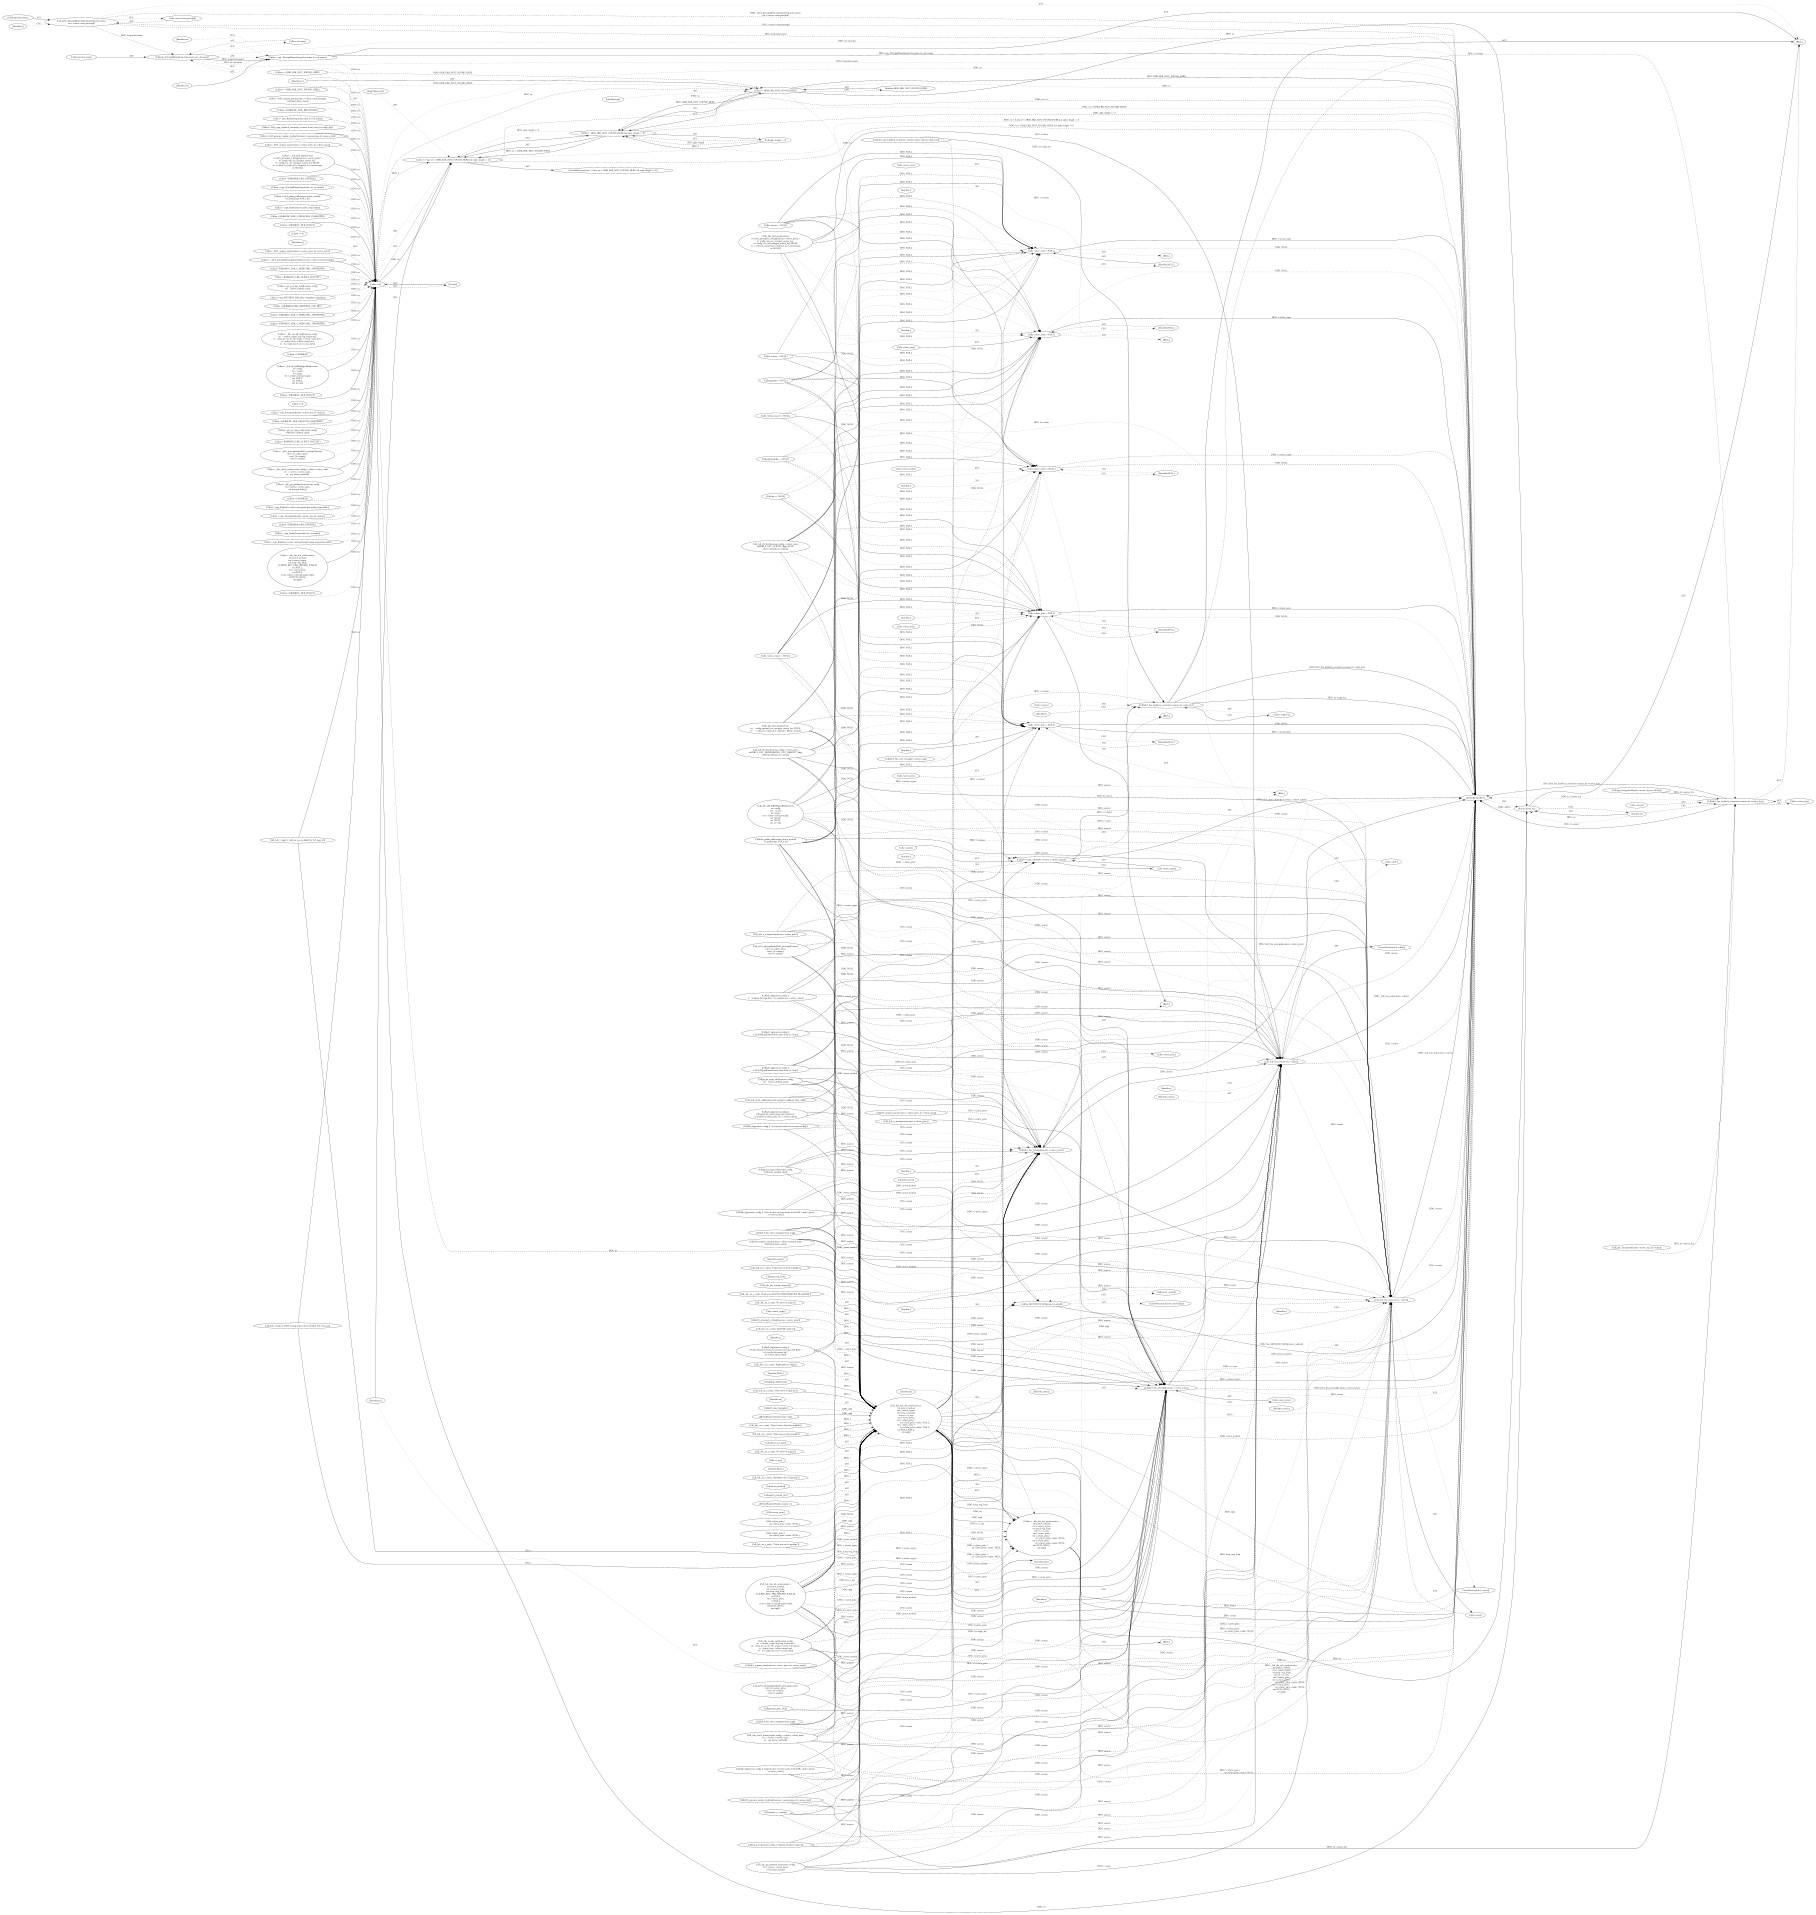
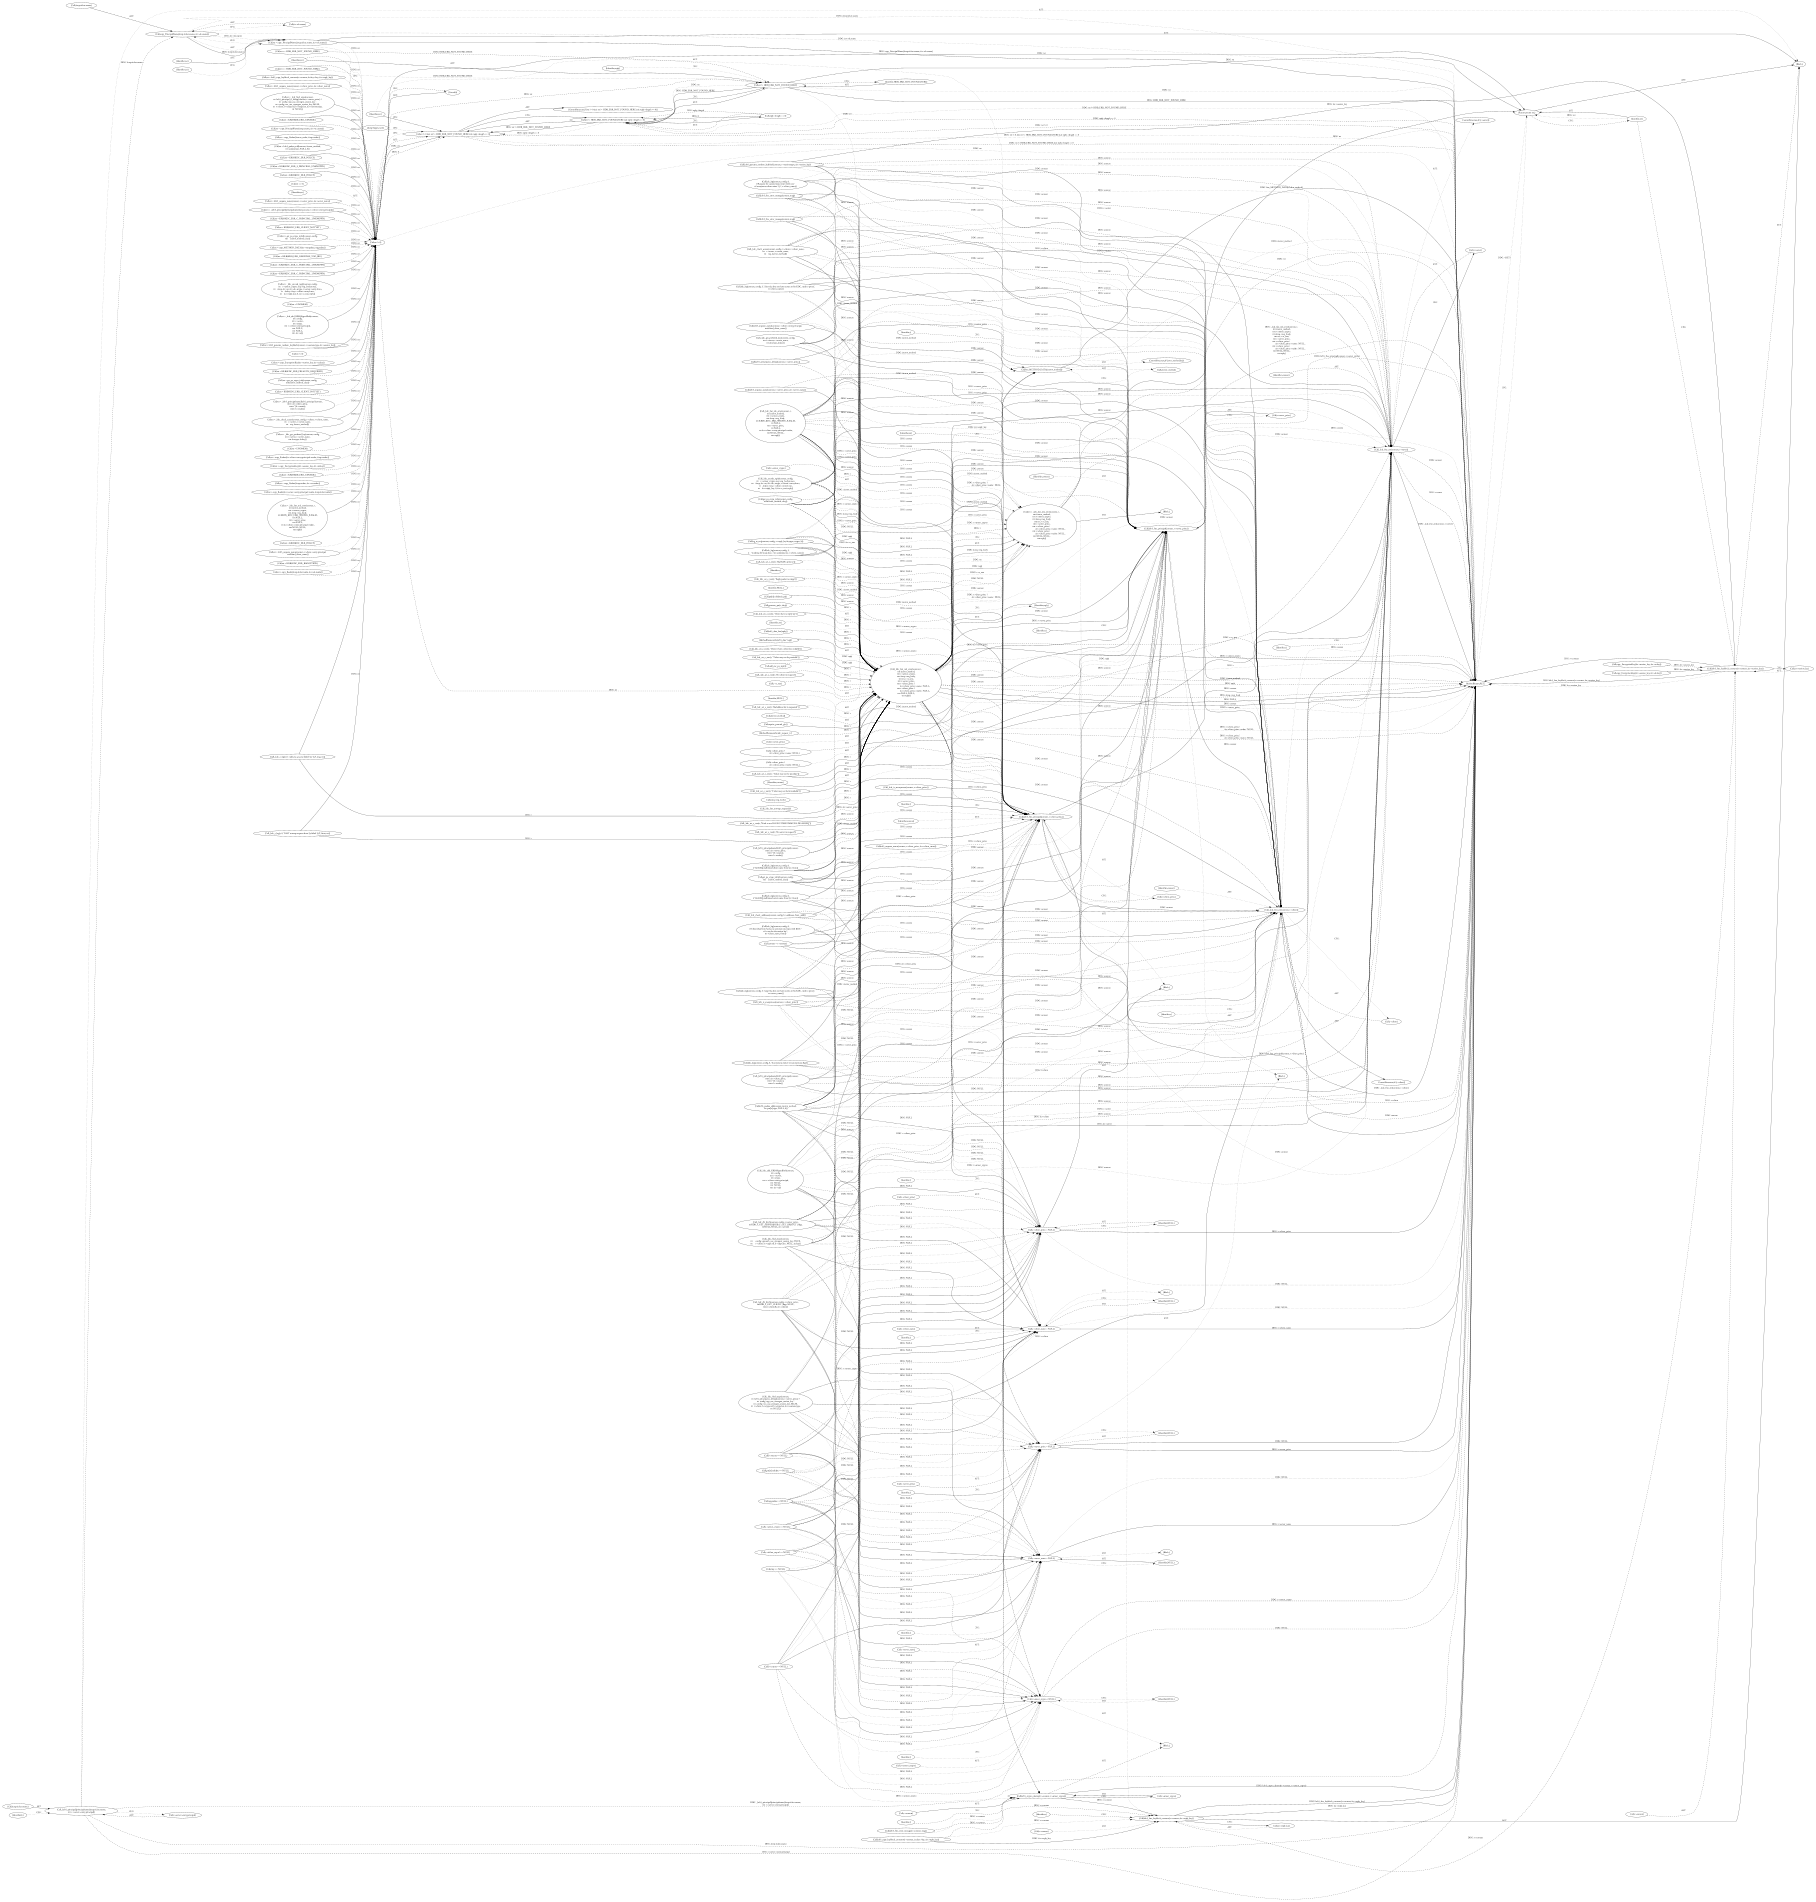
(1067, 1689) -> (1023, 364)
